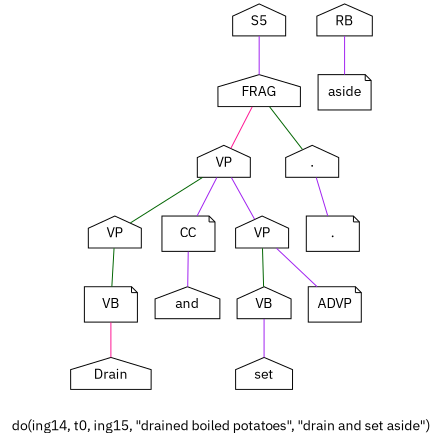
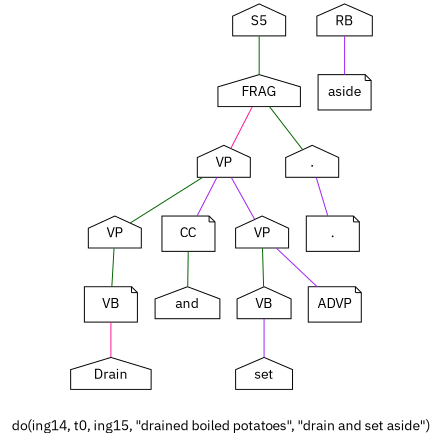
(259, 55) -> (259, 55)
(188, 269) -> (188, 269)
